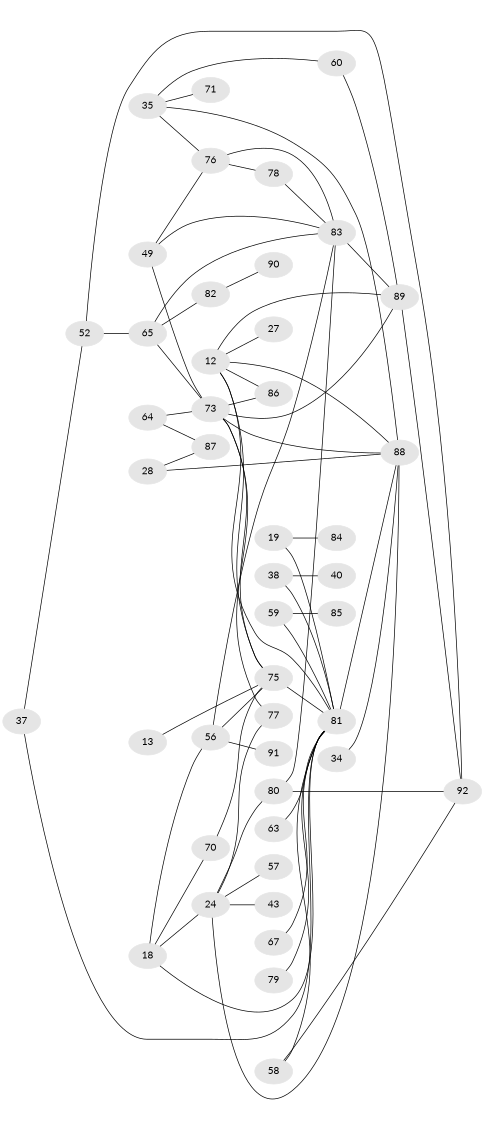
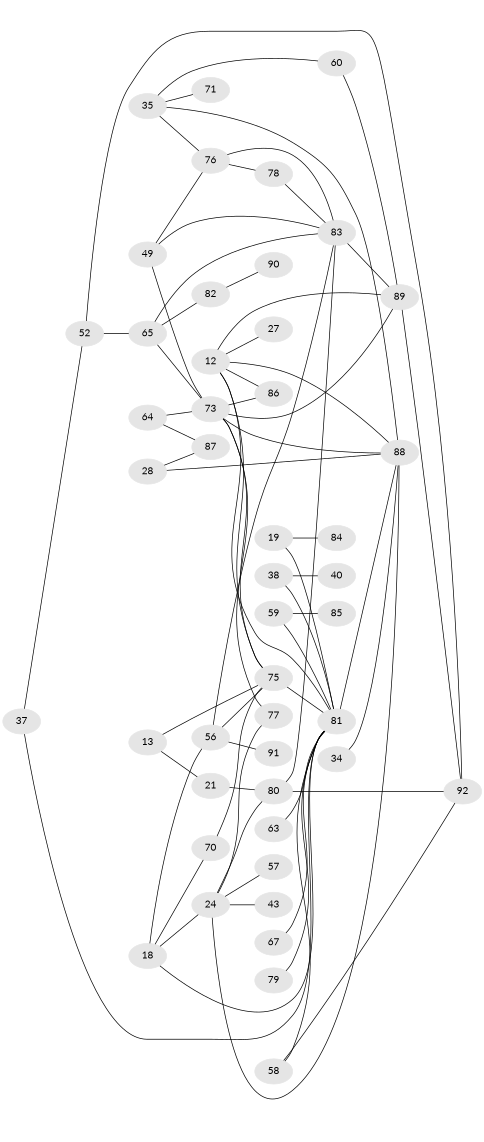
none -> (211, 786)
